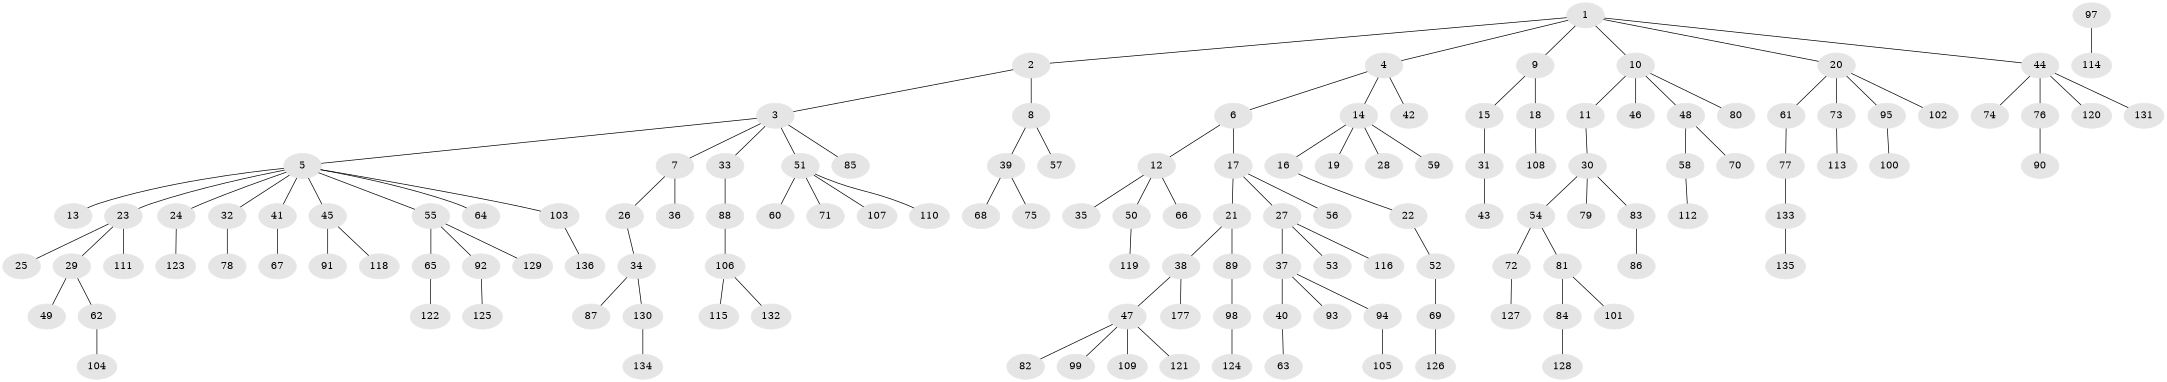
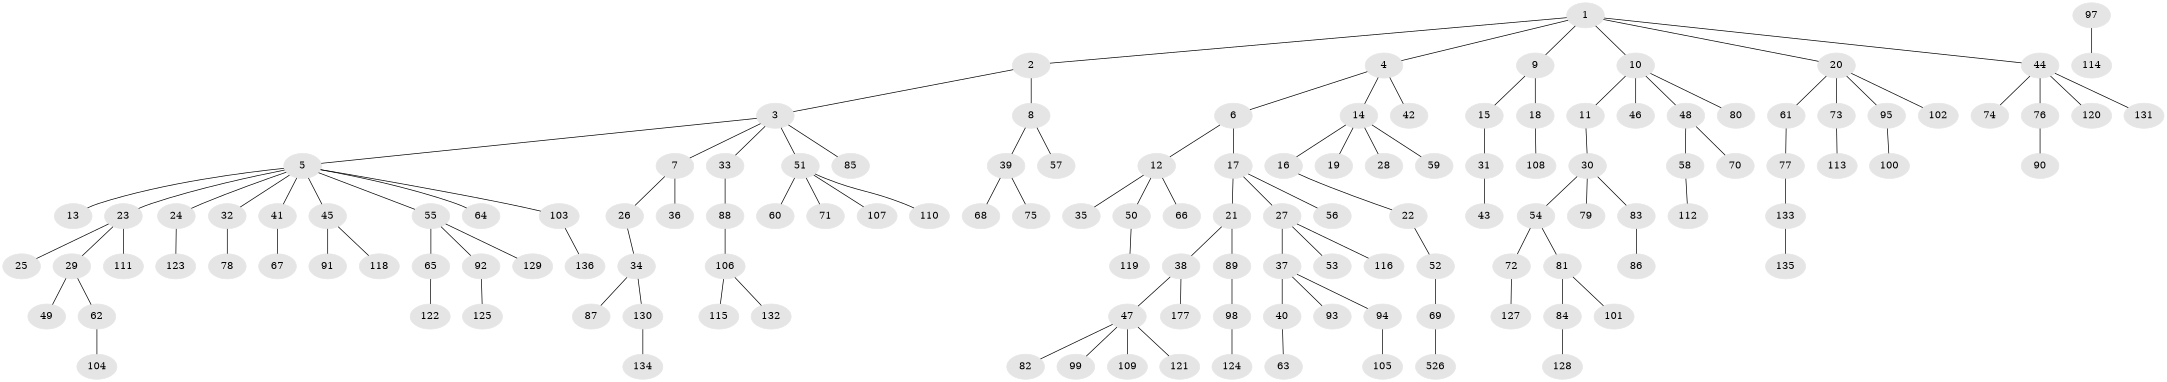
(1436, 367) -> (1436, 367)
